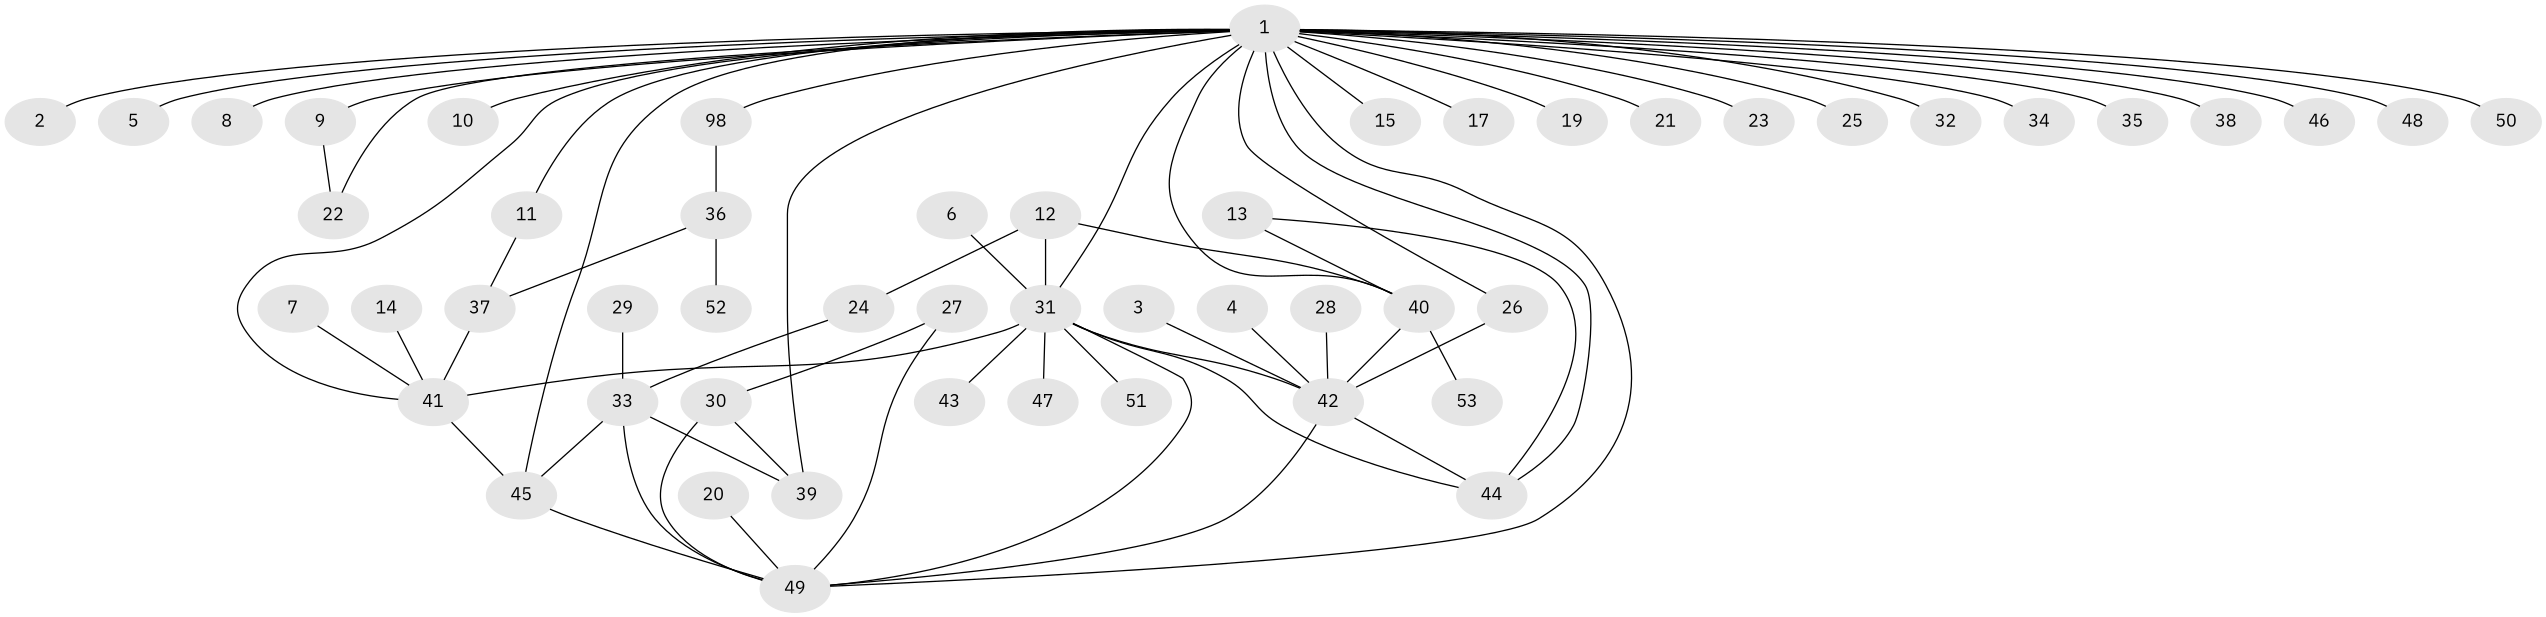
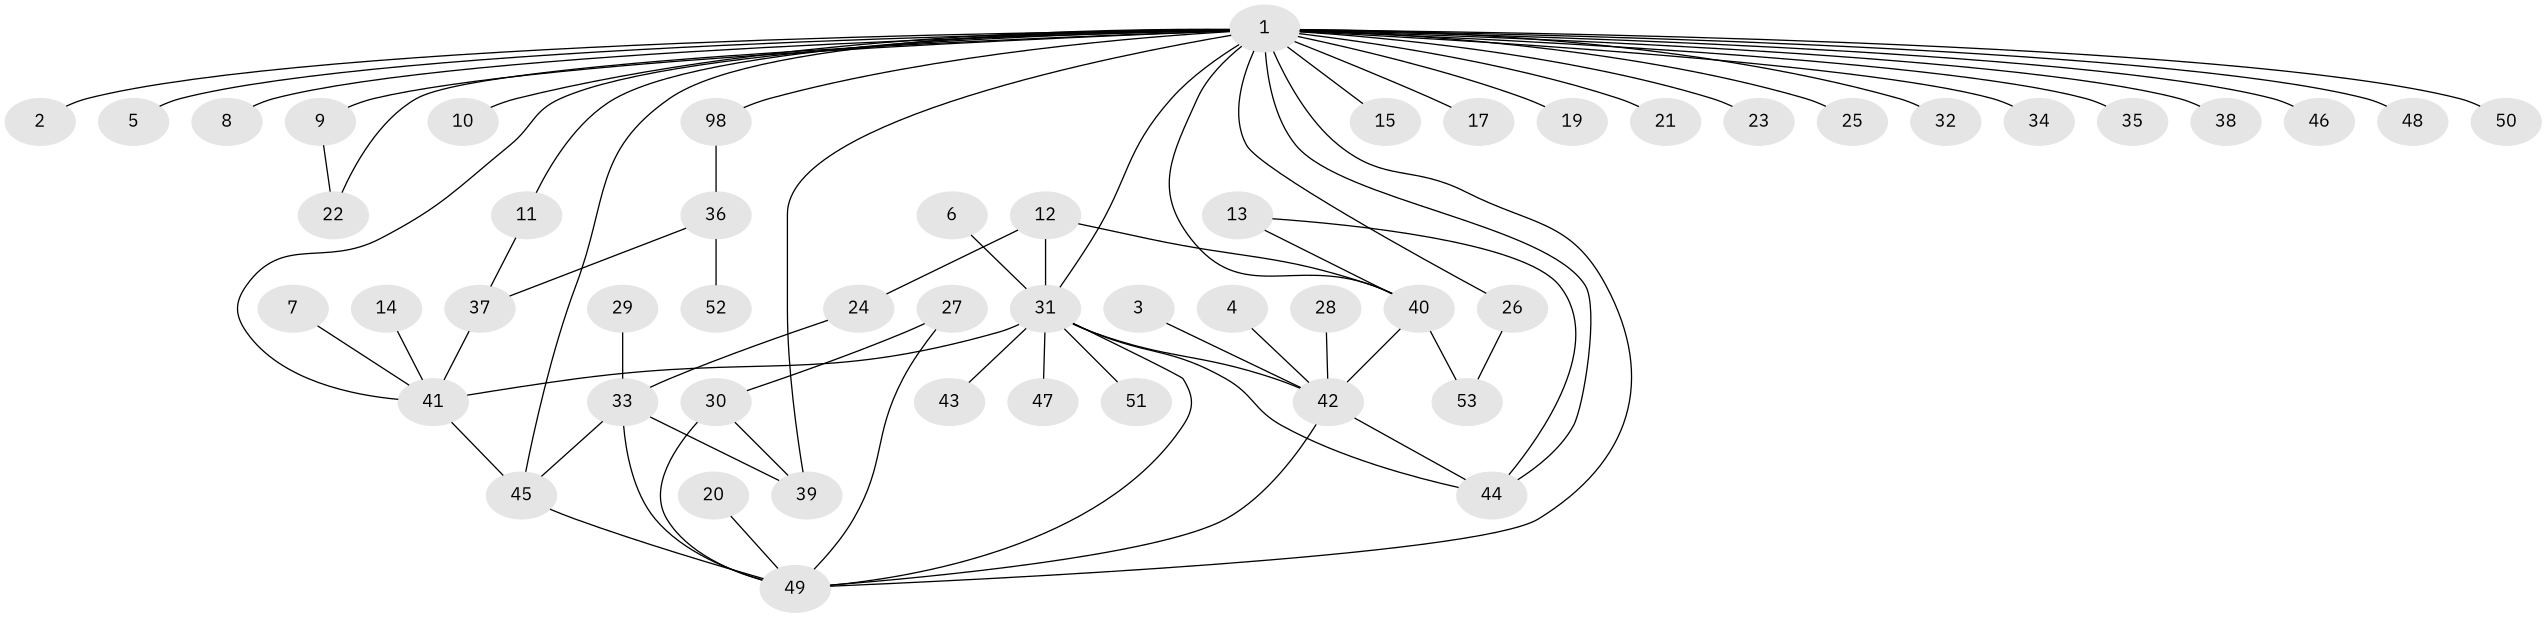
(1421, 355) -> (1490, 355)
